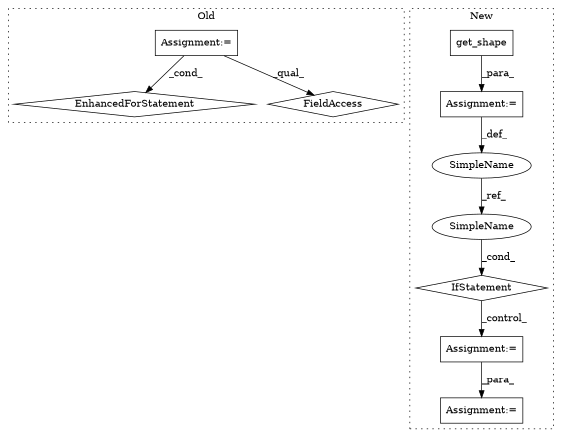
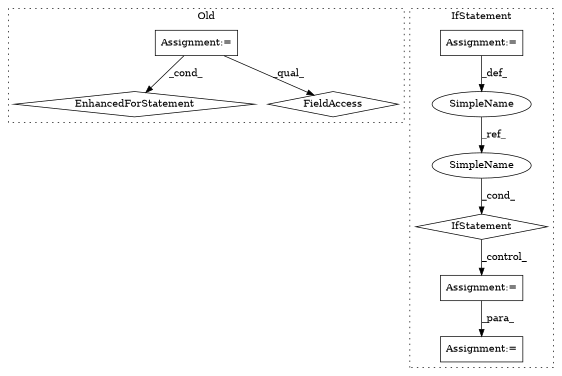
(482, 17) -> (482, 17)
(482, 43) -> none
